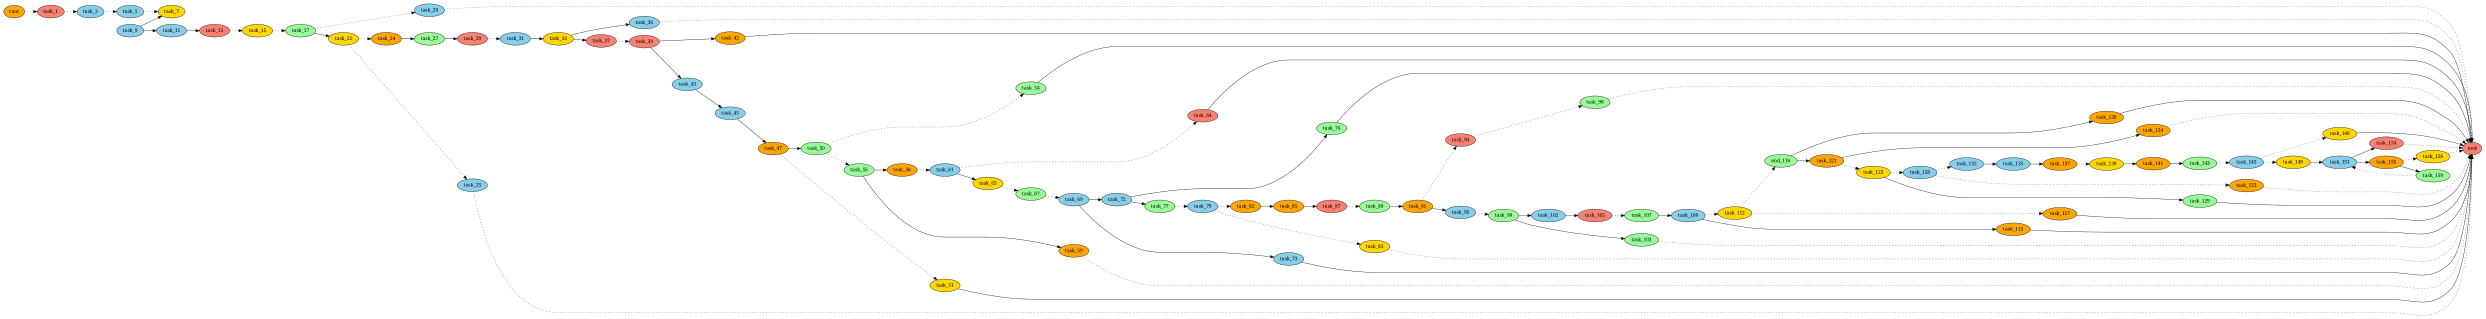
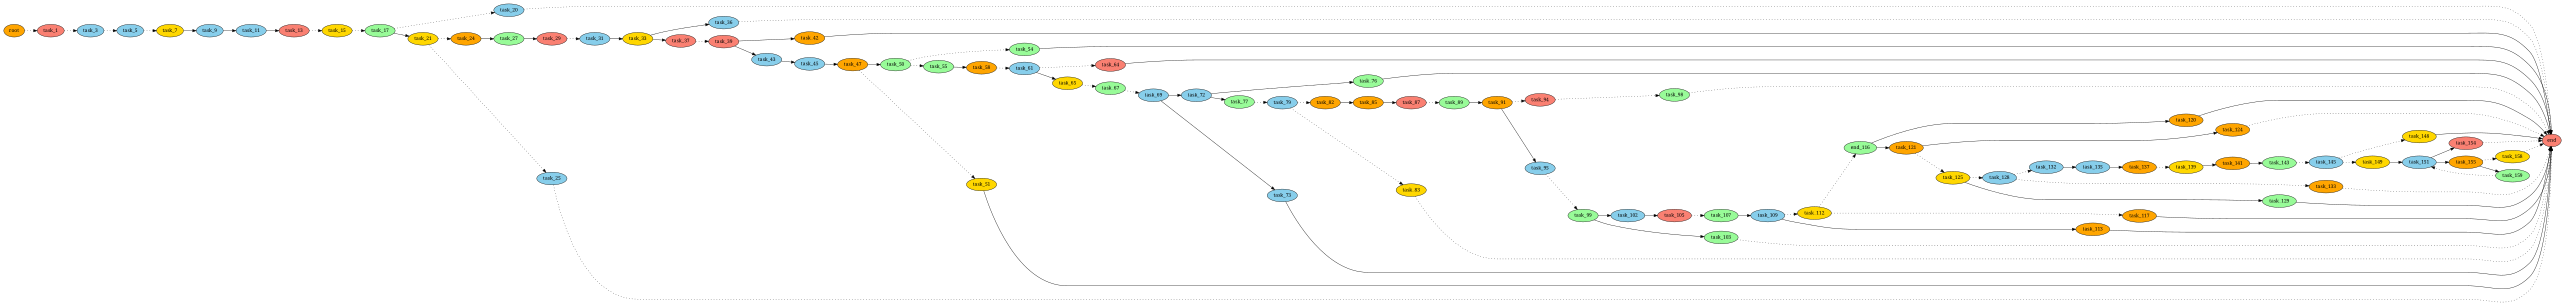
(149, 22) -> (188, 31)
(1074, 251) -> none
